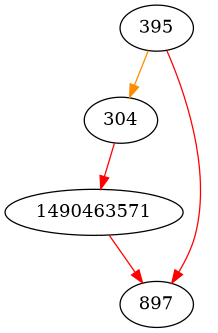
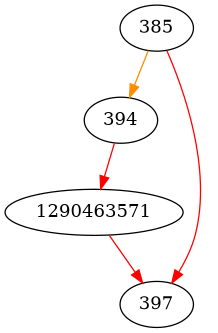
(157, 28) -> (157, 28)
(121, 120) -> (121, 120)
(94, 212) -> (94, 212)
(157, 304) -> (157, 304)
